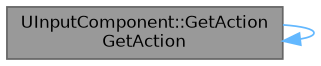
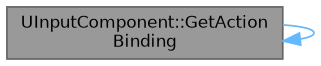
(145, 33) -> (145, 33)
